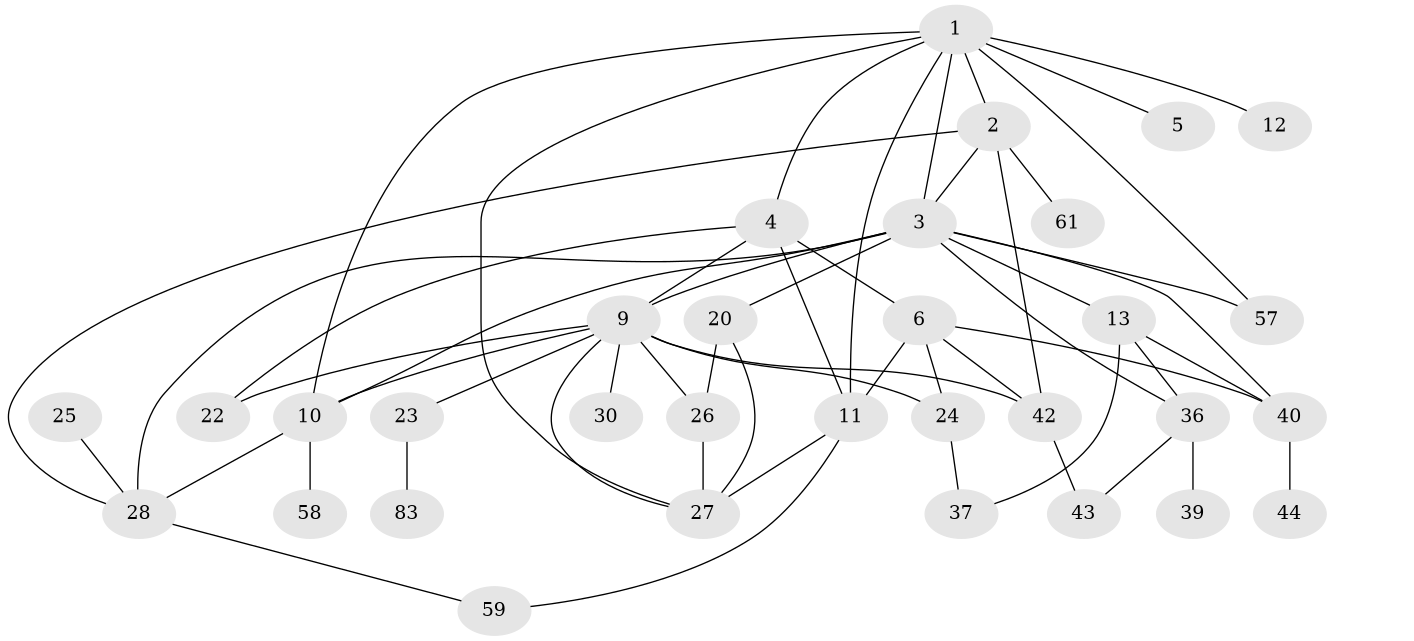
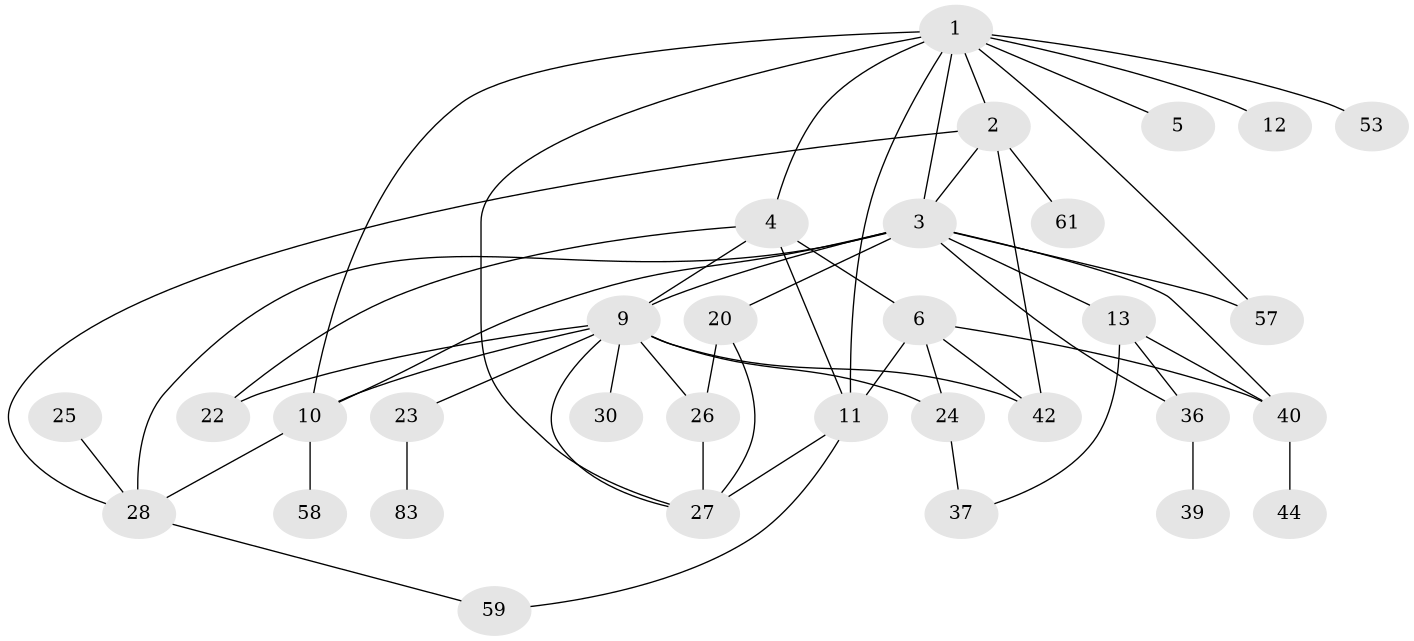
none -> (1372, 127)
(1084, 514) -> none
